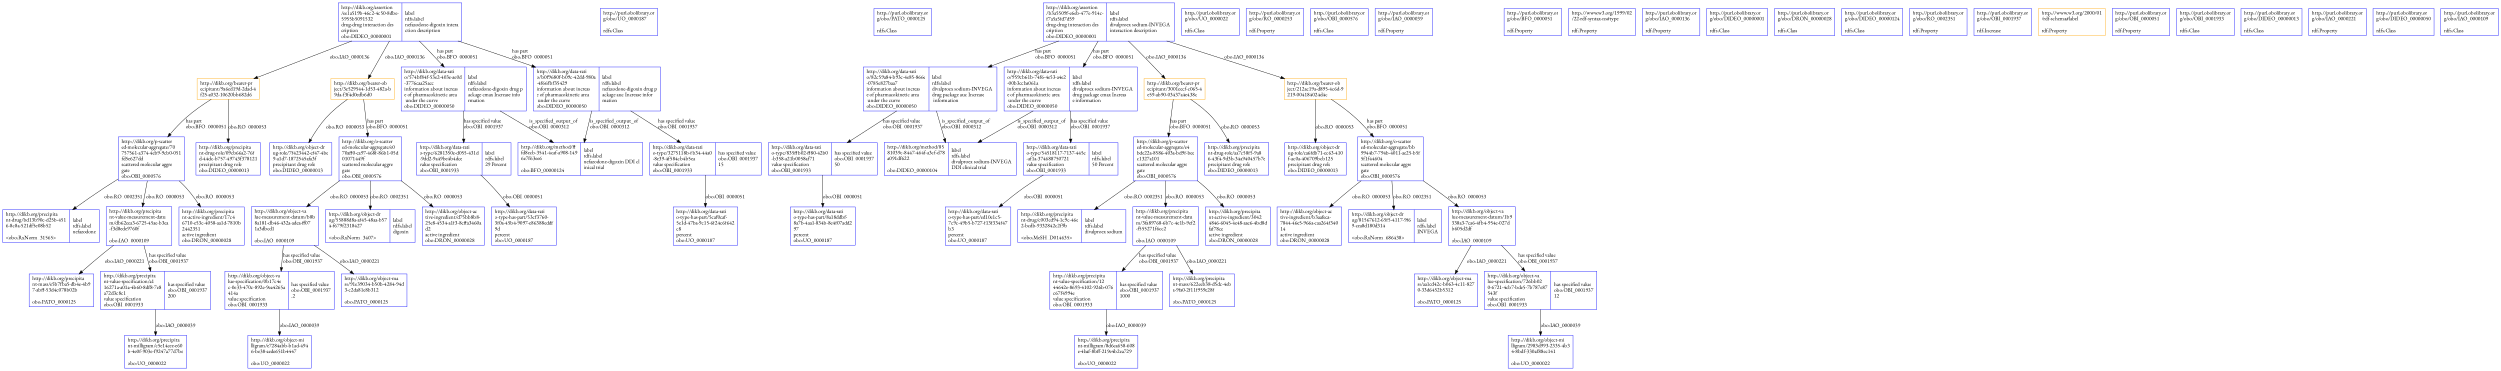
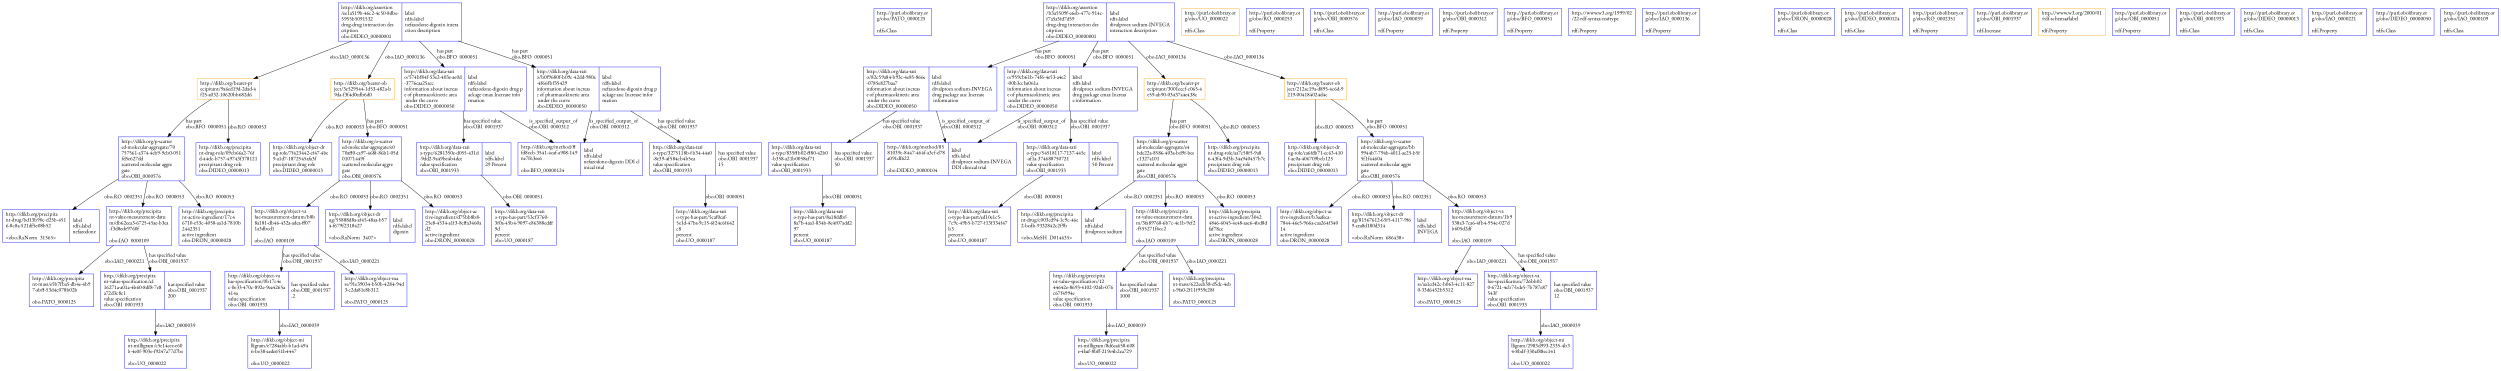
(629, 22) -> none
(1210, 22) -> (1210, 22)
none -> (1468, 22)
(1737, 22) -> none
